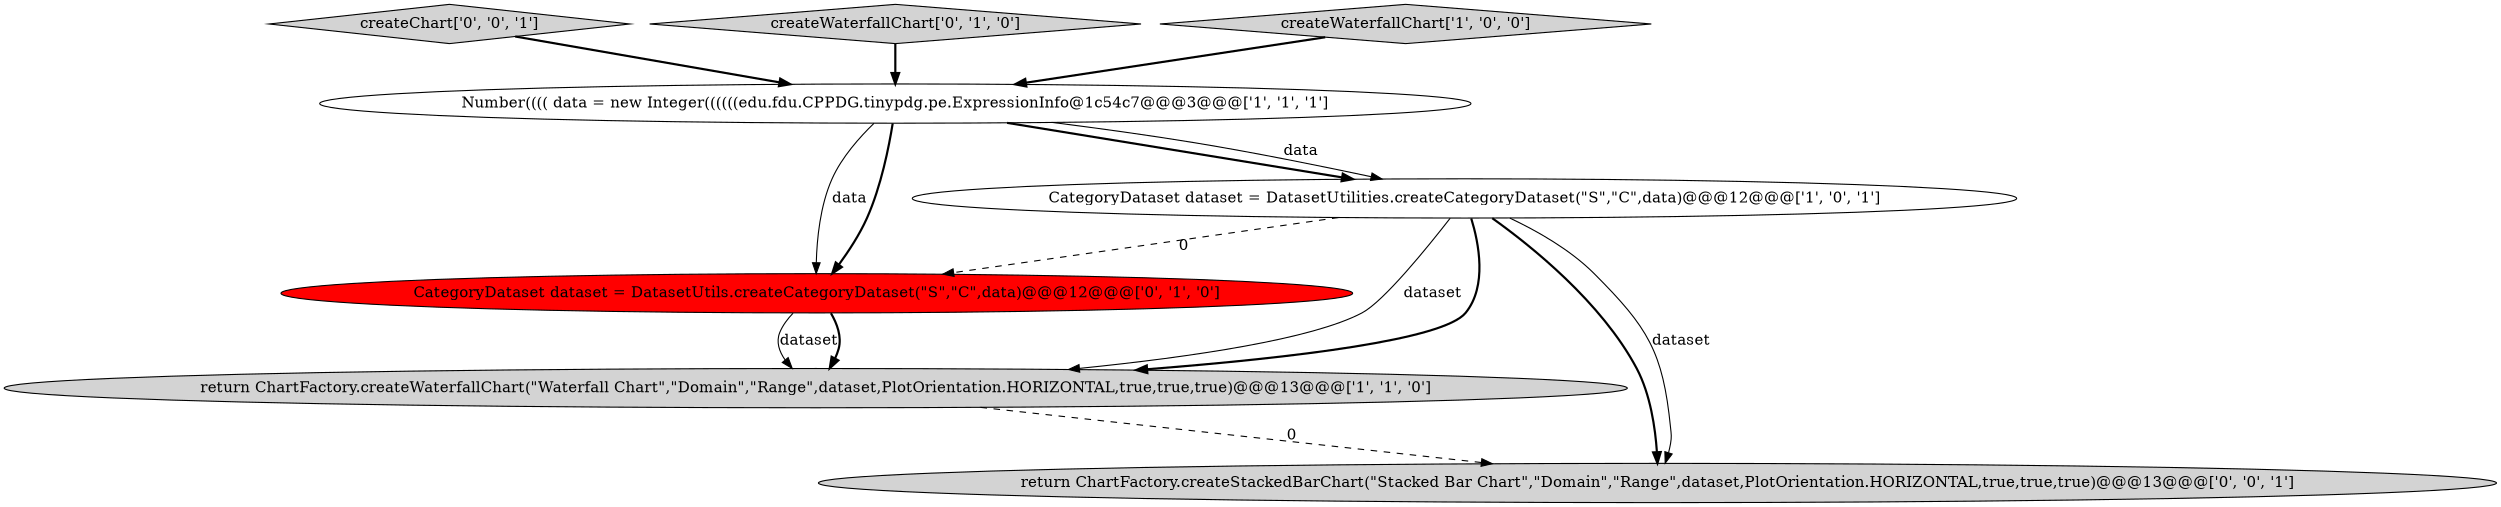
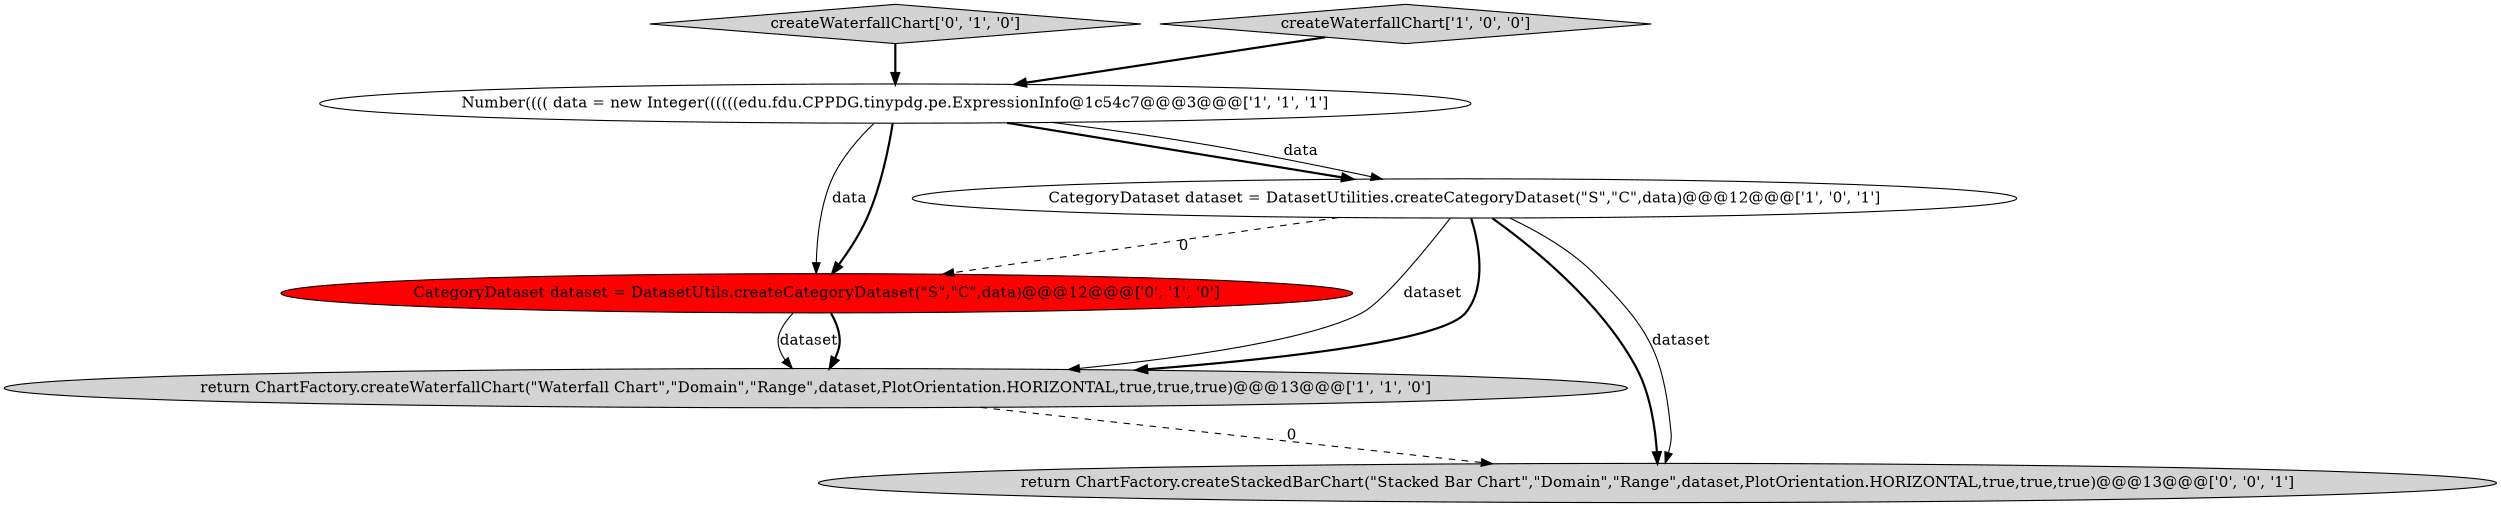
(449, 24) -> none
